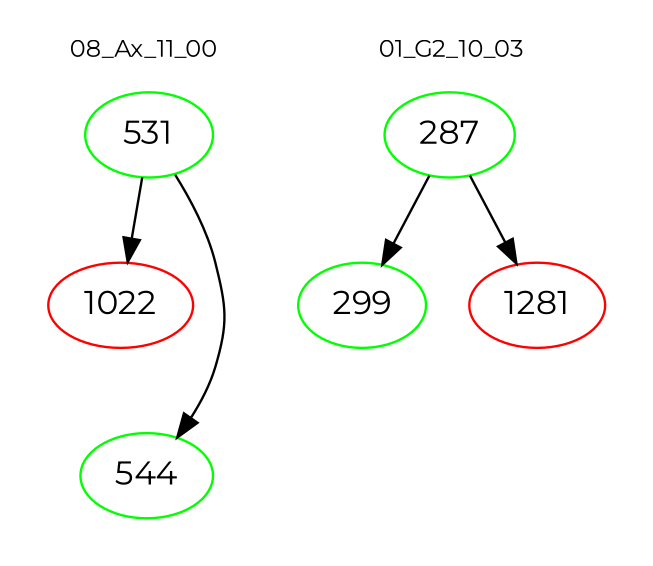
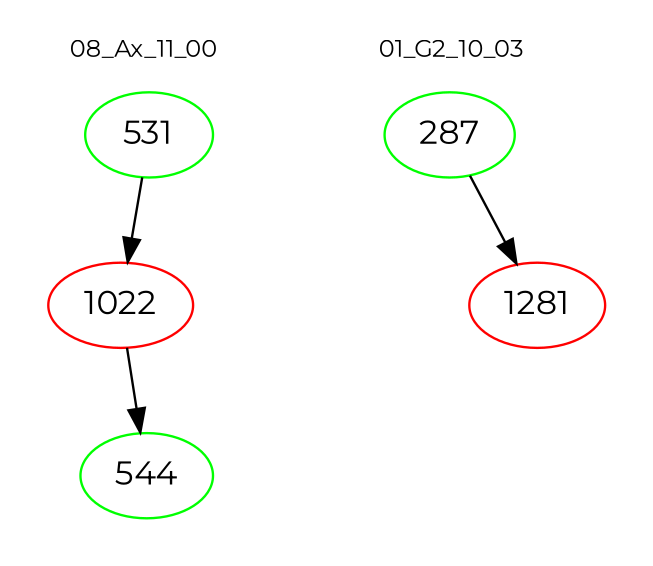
(222, 295) -> (132, 378)
(362, 305) -> none
